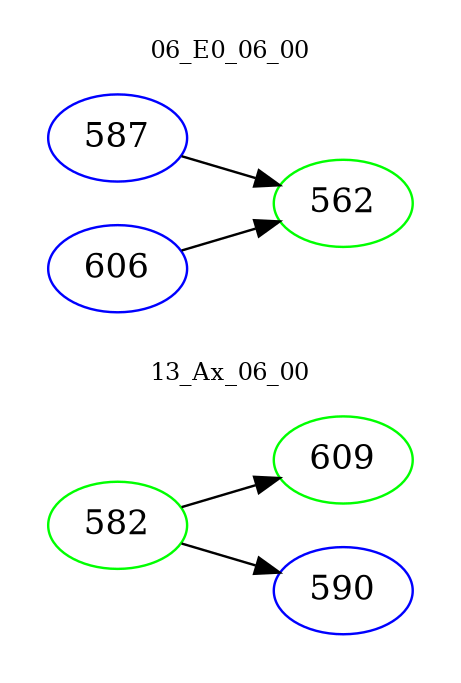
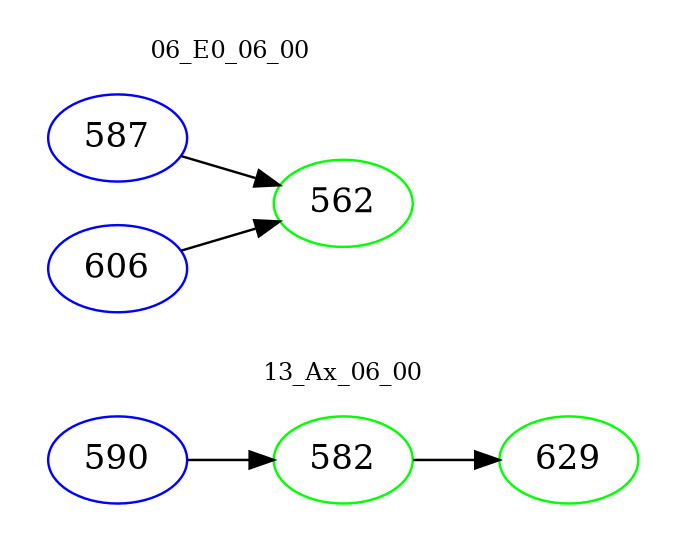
(343, 460) -> (569, 460)
(219, 555) -> (218, 460)
